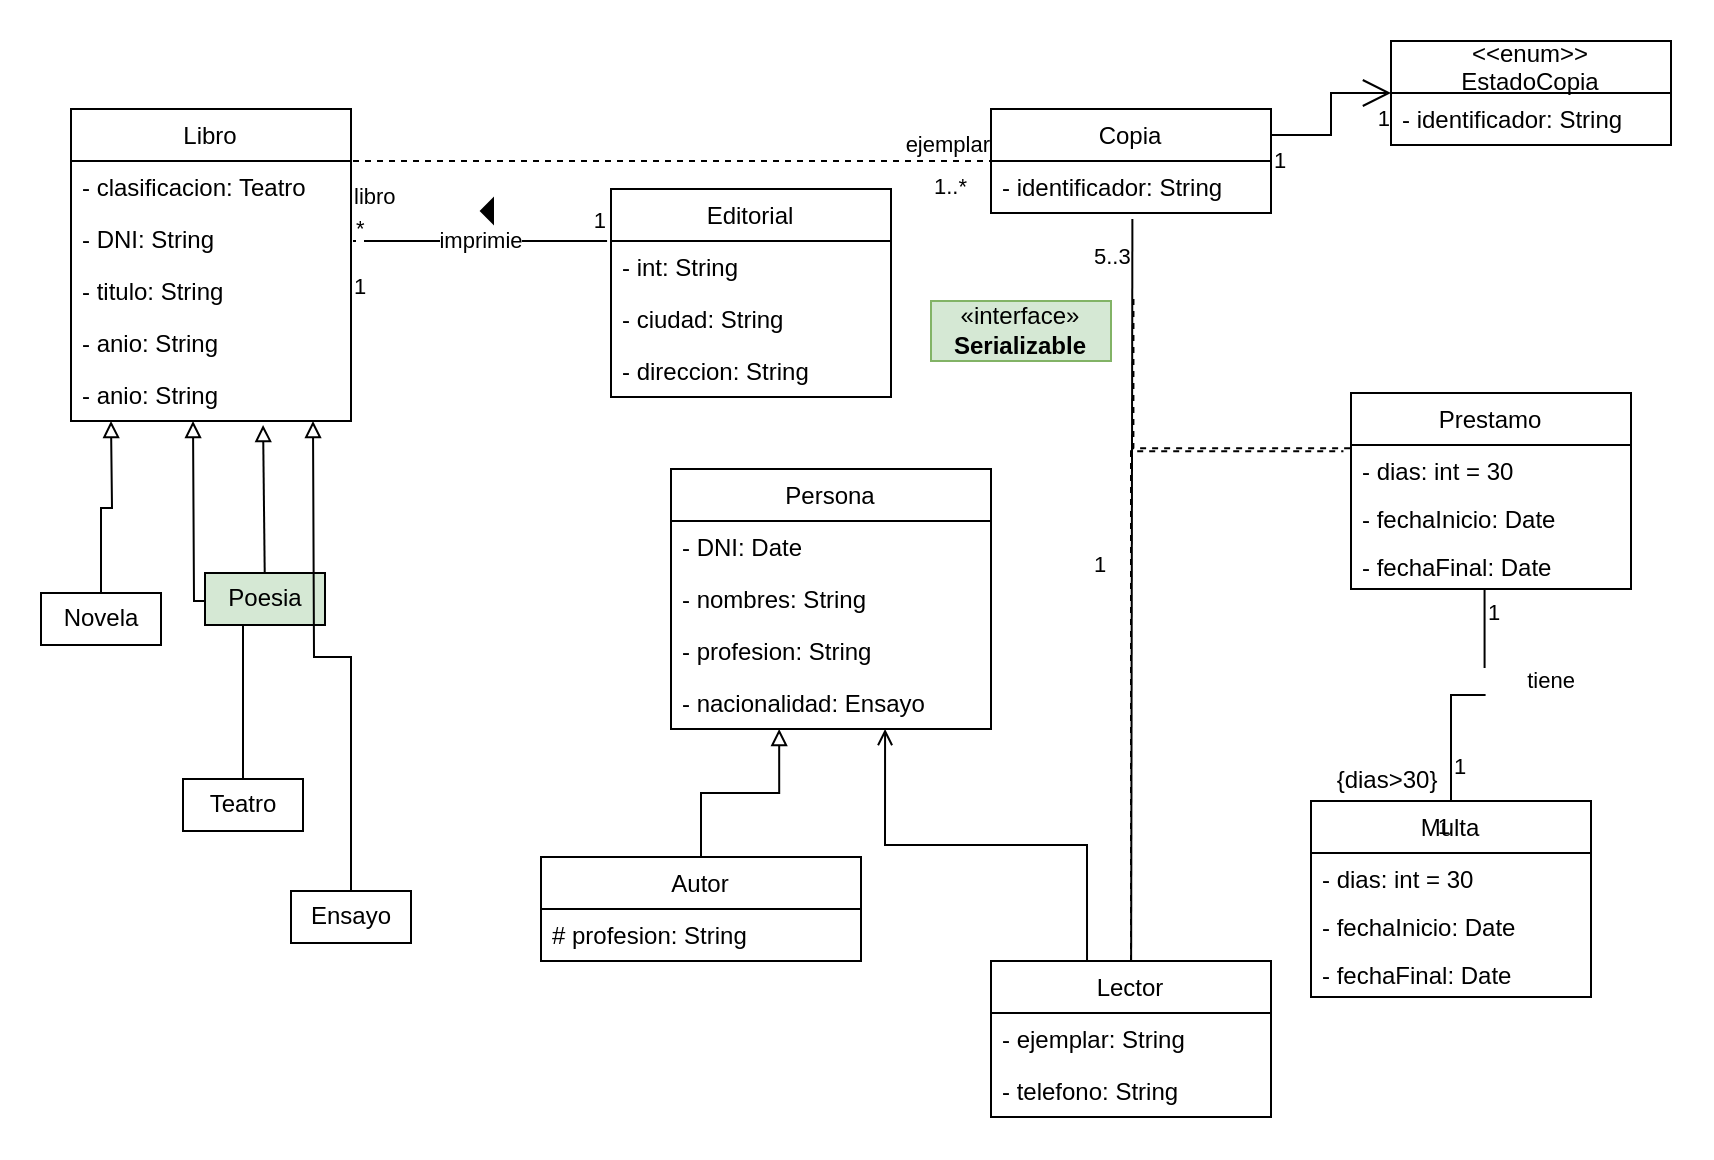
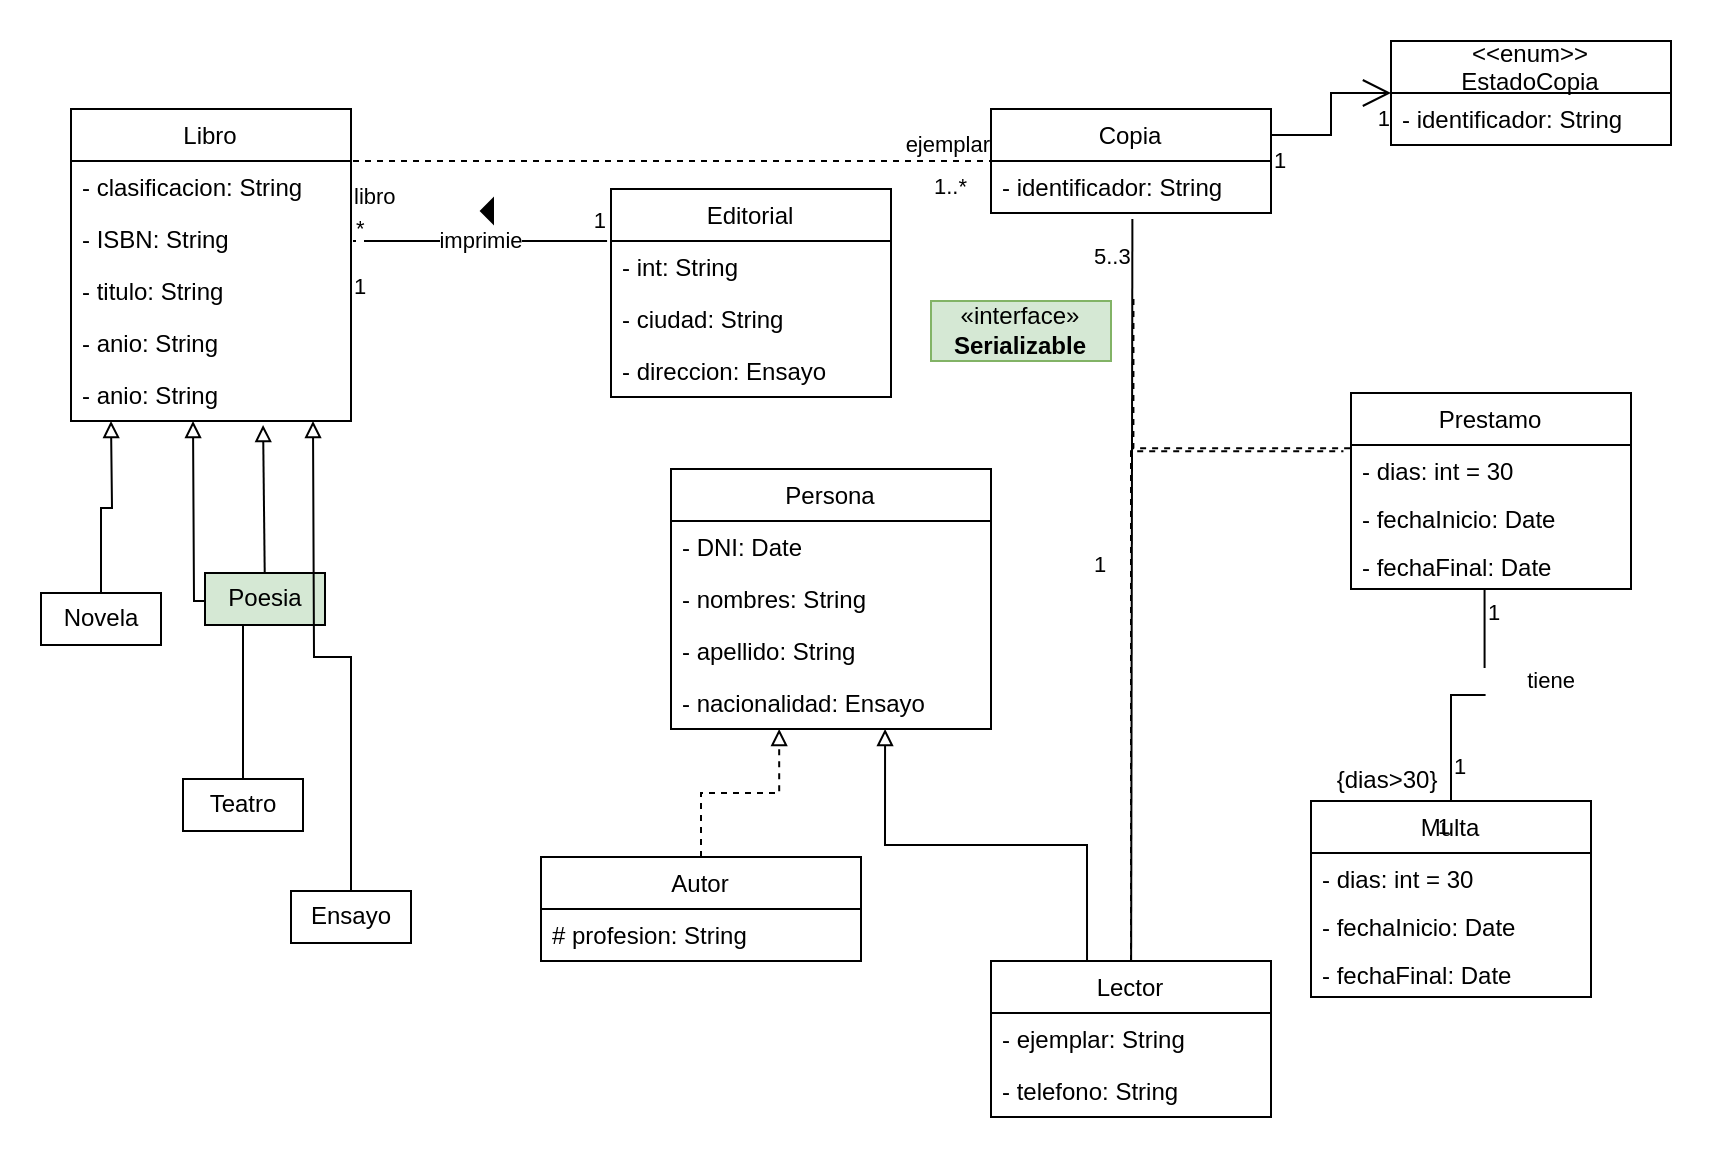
(215, 188) -> (212, 188)
(157, 240) -> (164, 240)
(731, 372) -> (734, 372)
(794, 652) -> (781, 652)
(885, 741) -> (885, 746)
(734, 793) -> (734, 793)
